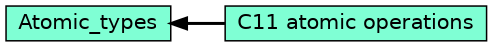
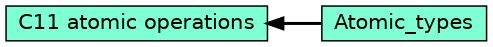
(206, 23) -> (302, 23)
